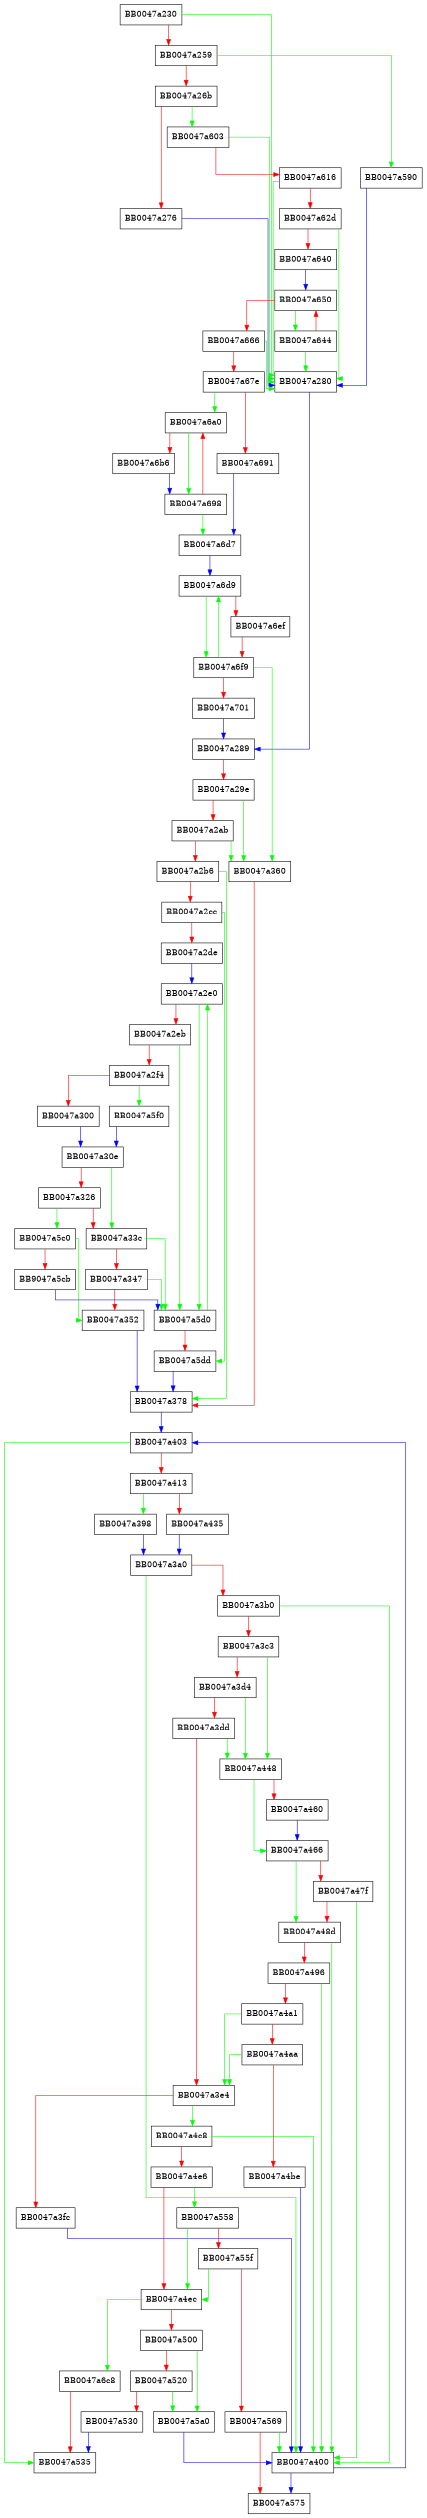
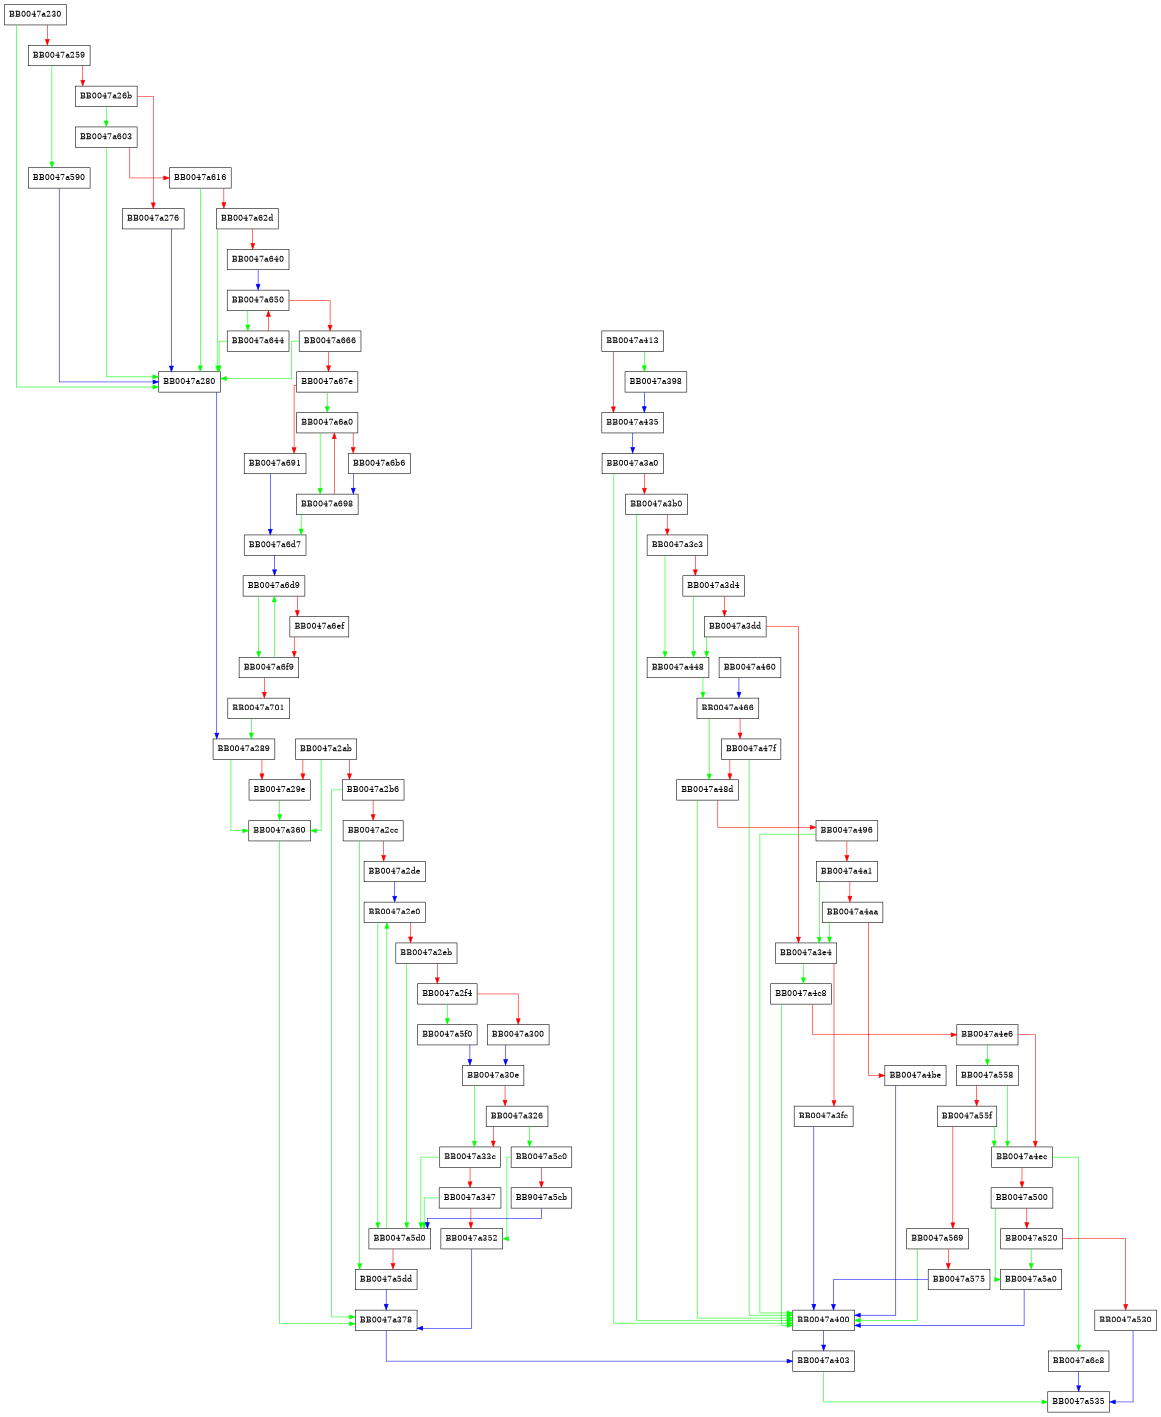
(224, 726) -> (251, 726)
(272, 757) -> (231, 801)
(213, 807) -> (303, 767)
(254, 1172) -> (280, 1117)
(161, 1460) -> none
(144, 1542) -> (644, 399)
(274, 1787) -> none
(70, 2419) -> (1079, 1379)
(291, 2480) -> (868, 1280)
